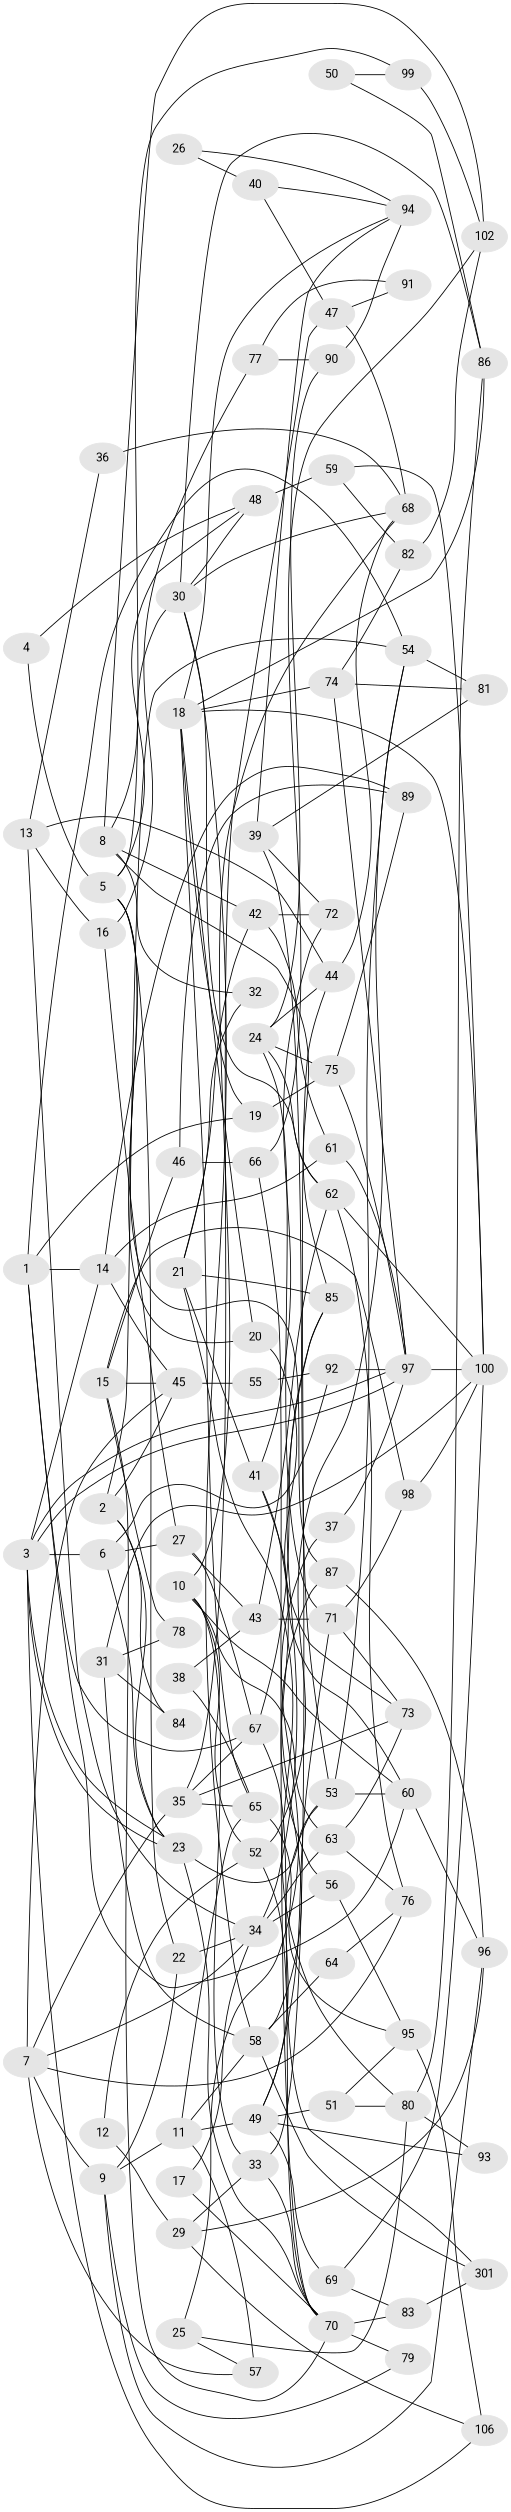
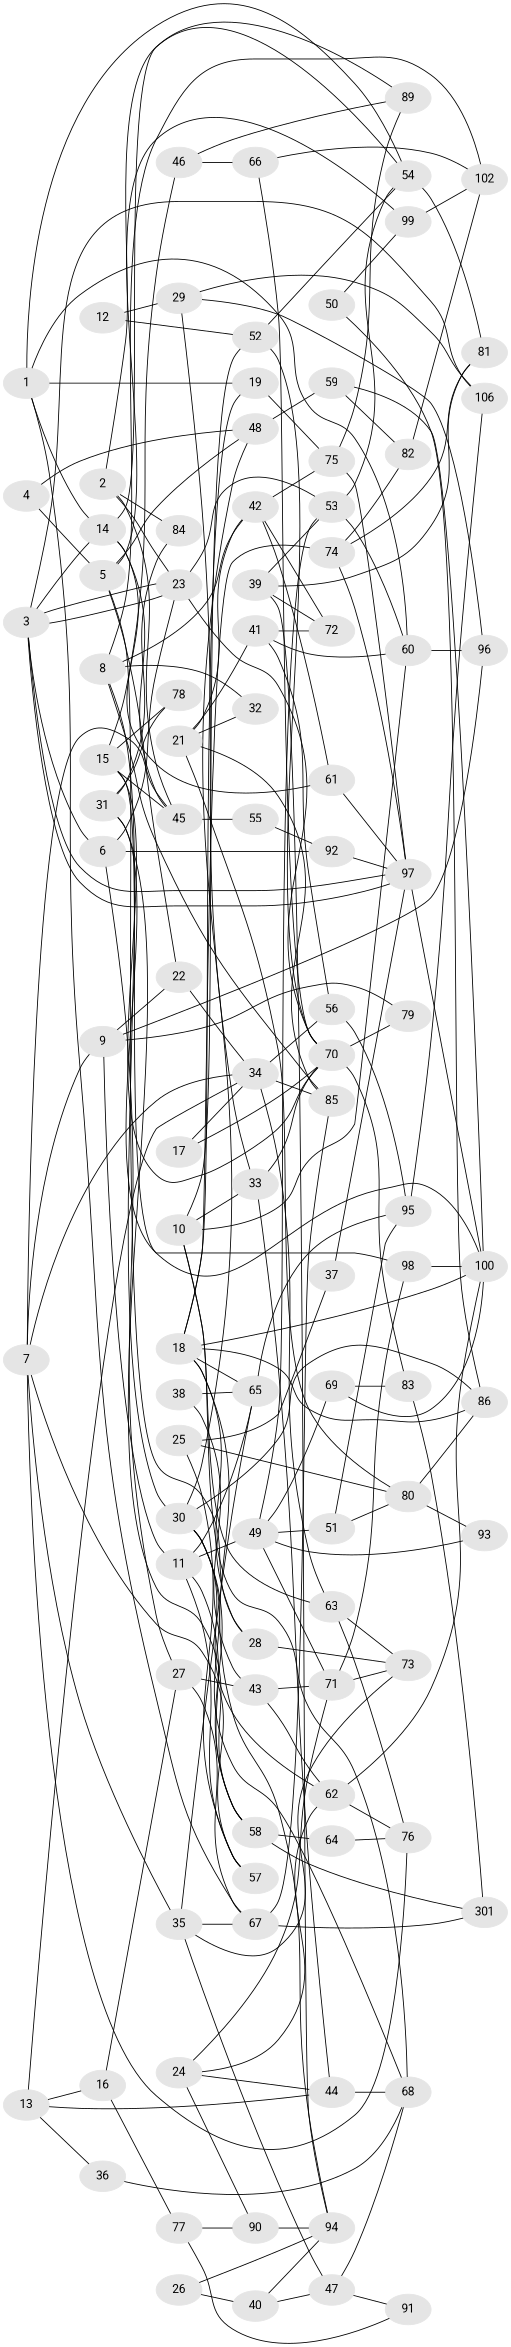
(294, 1055) -> (304, 478)
(255, 1337) -> (255, 1644)
(332, 1573) -> none
